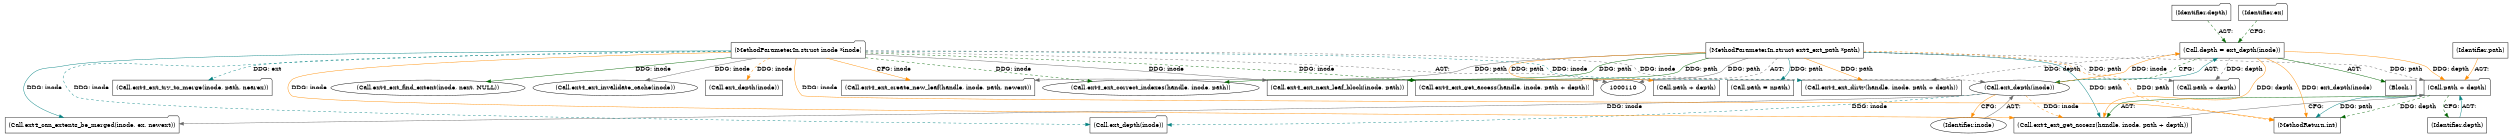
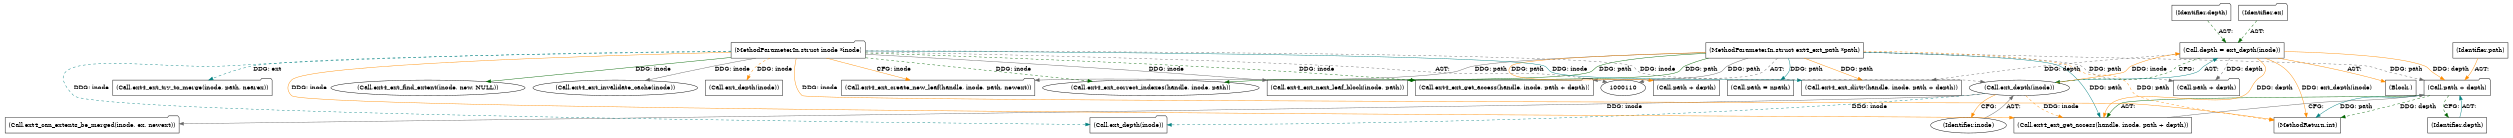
(2258, 32) -> (2258, 32)
(348, 54) -> none
(1450, 59) -> (1450, 59)
(2330, 68) -> (2330, 68)
(428, 88) -> (428, 88)
